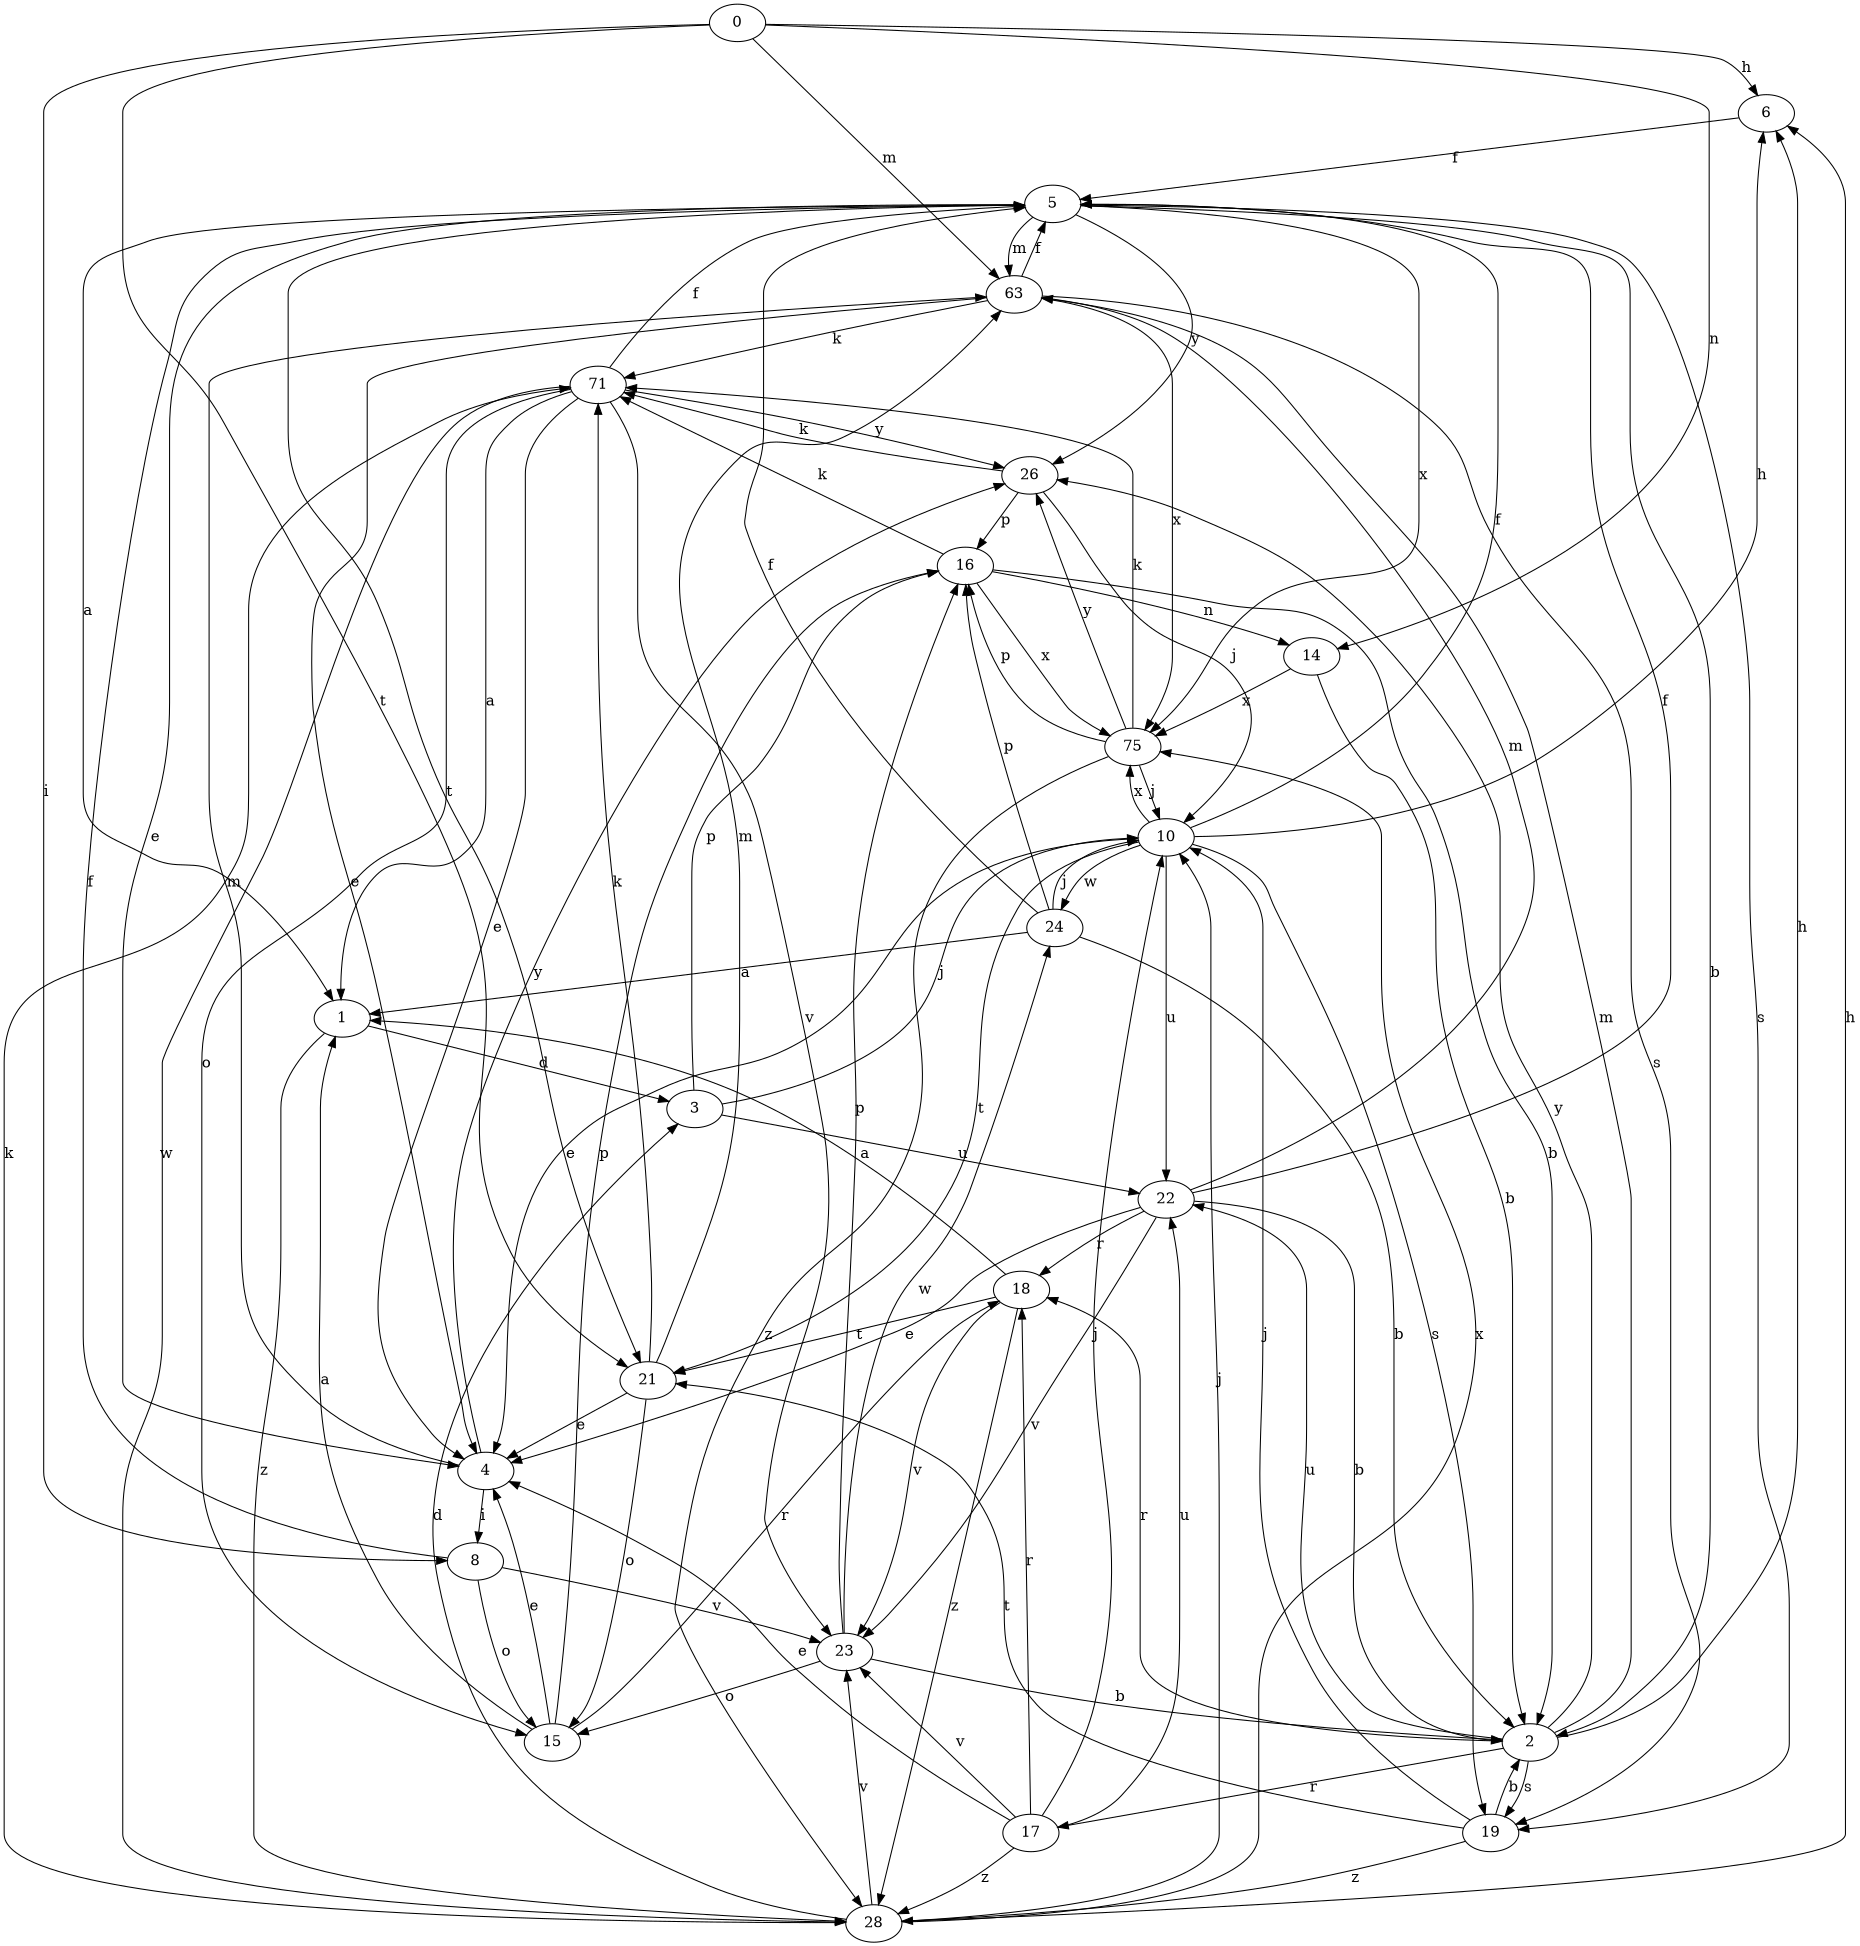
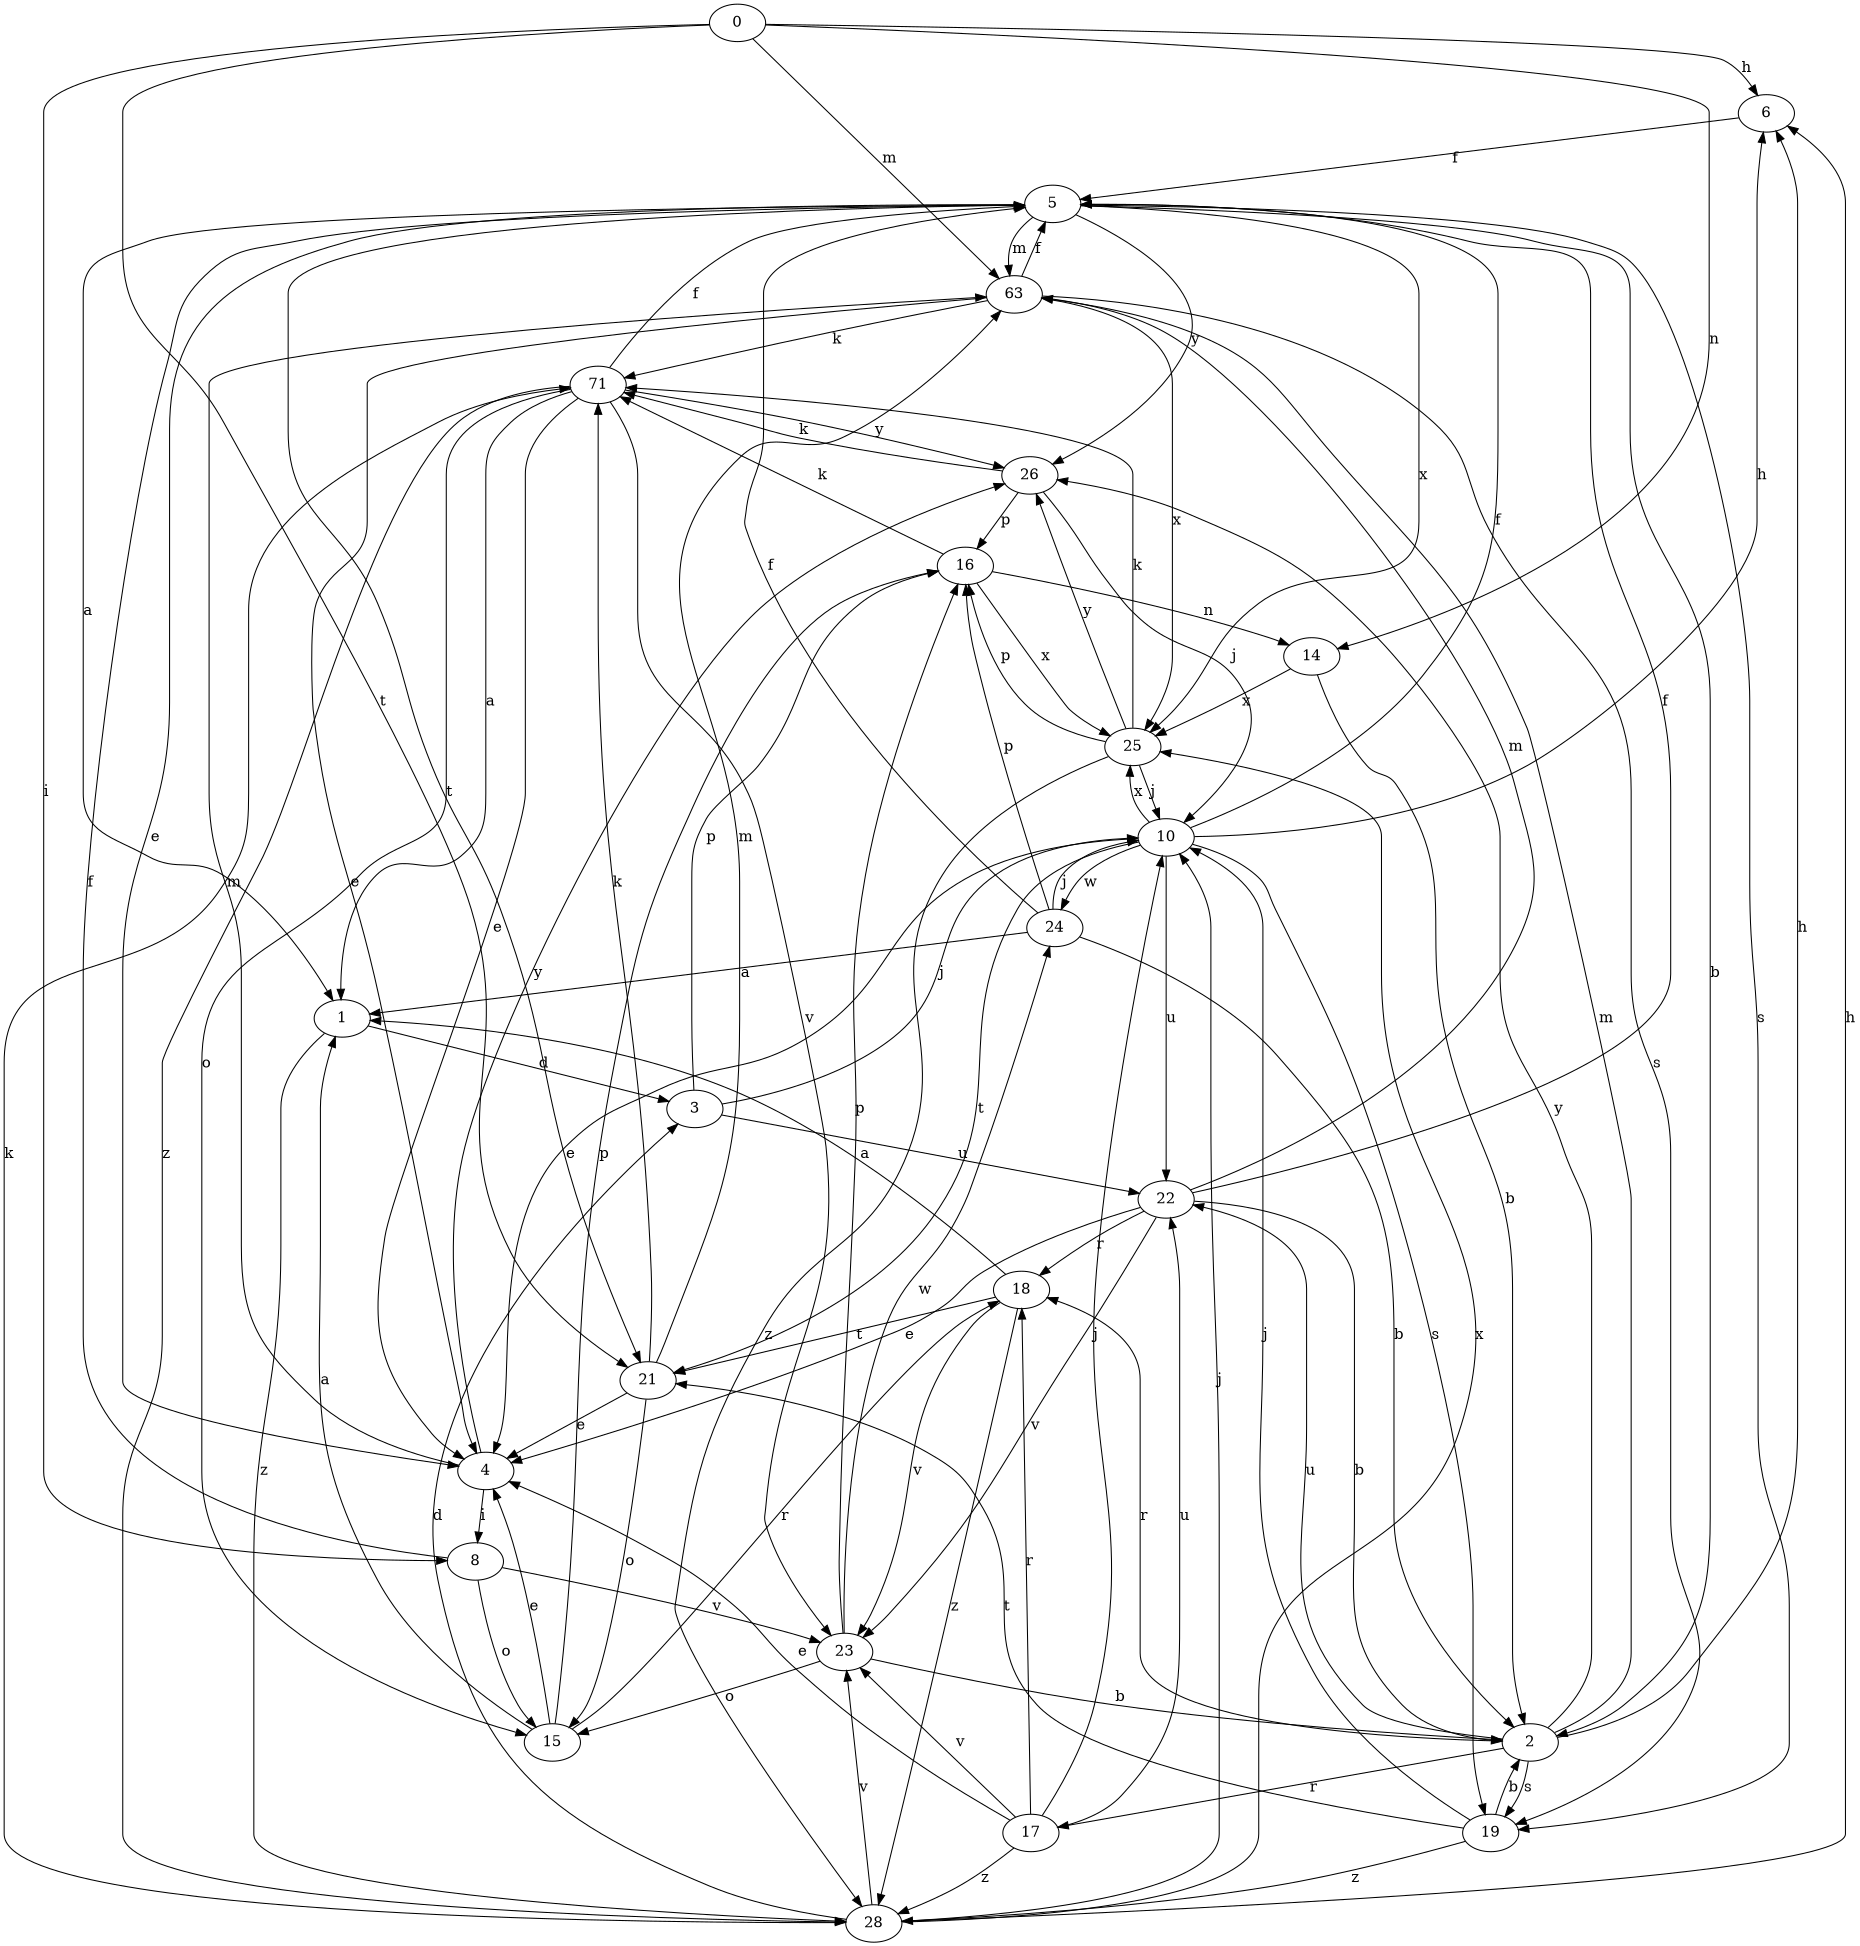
(1133, 747) -> (1133, 747)
(1473, 988) -> none
(166, 1154) -> (166, 1154)
